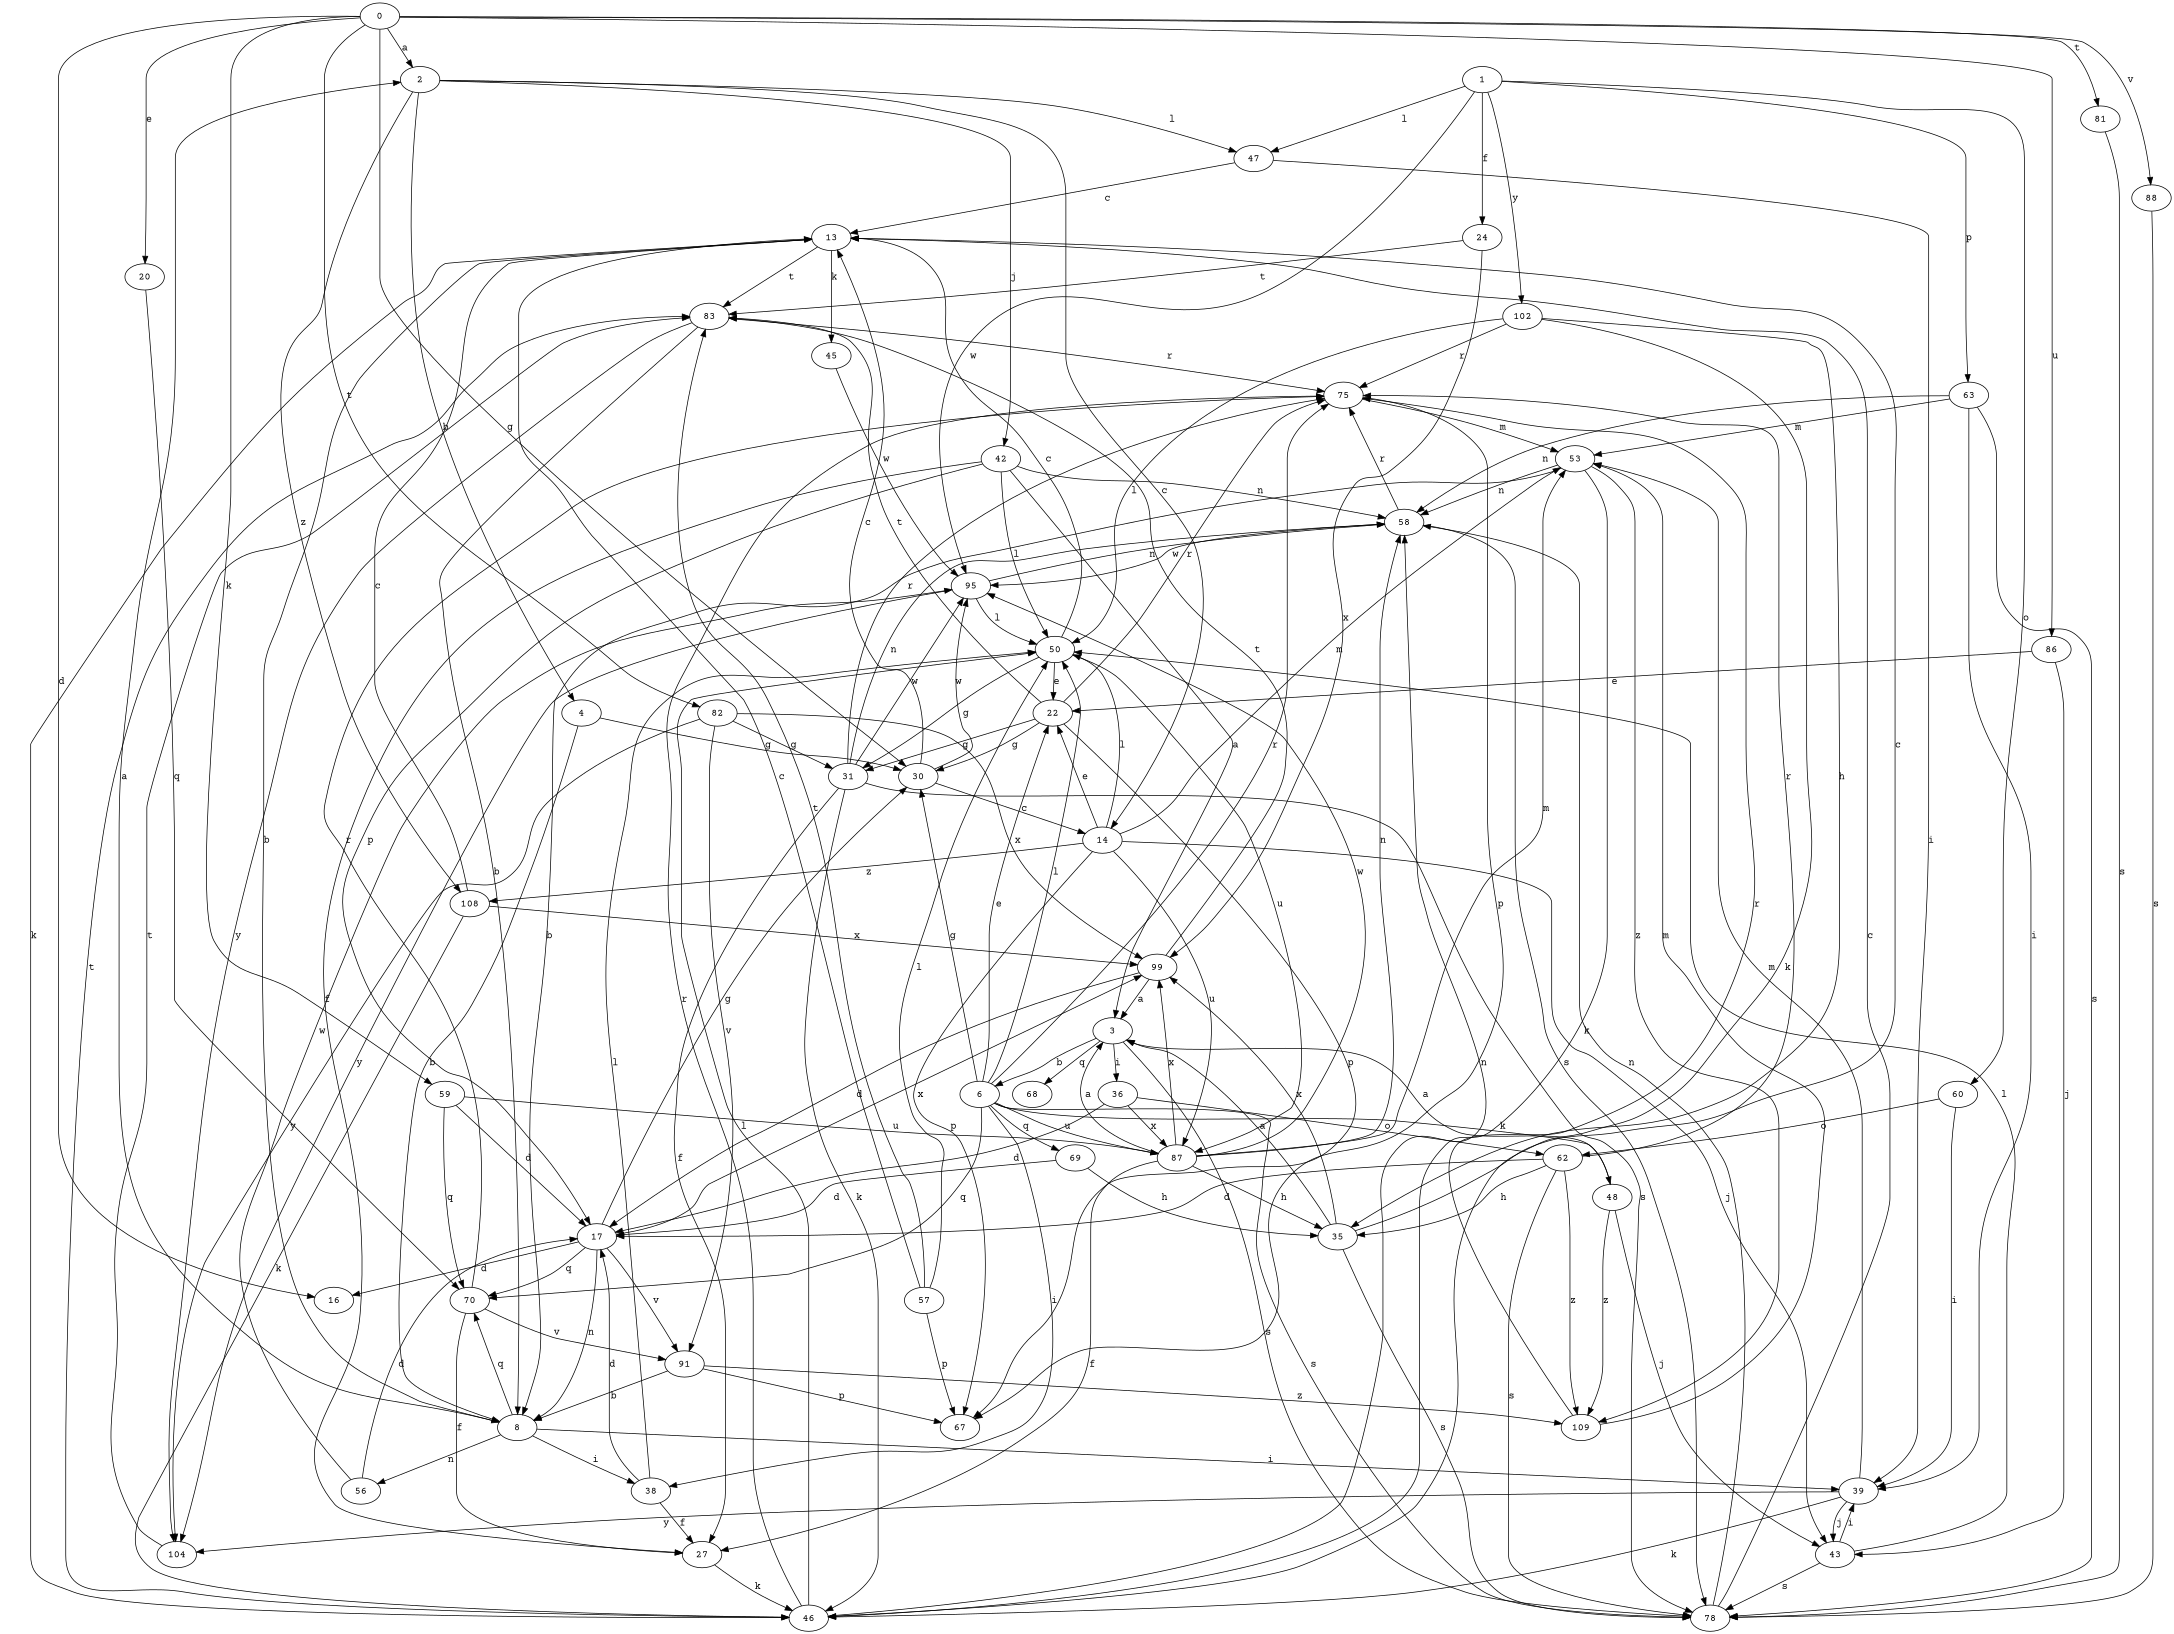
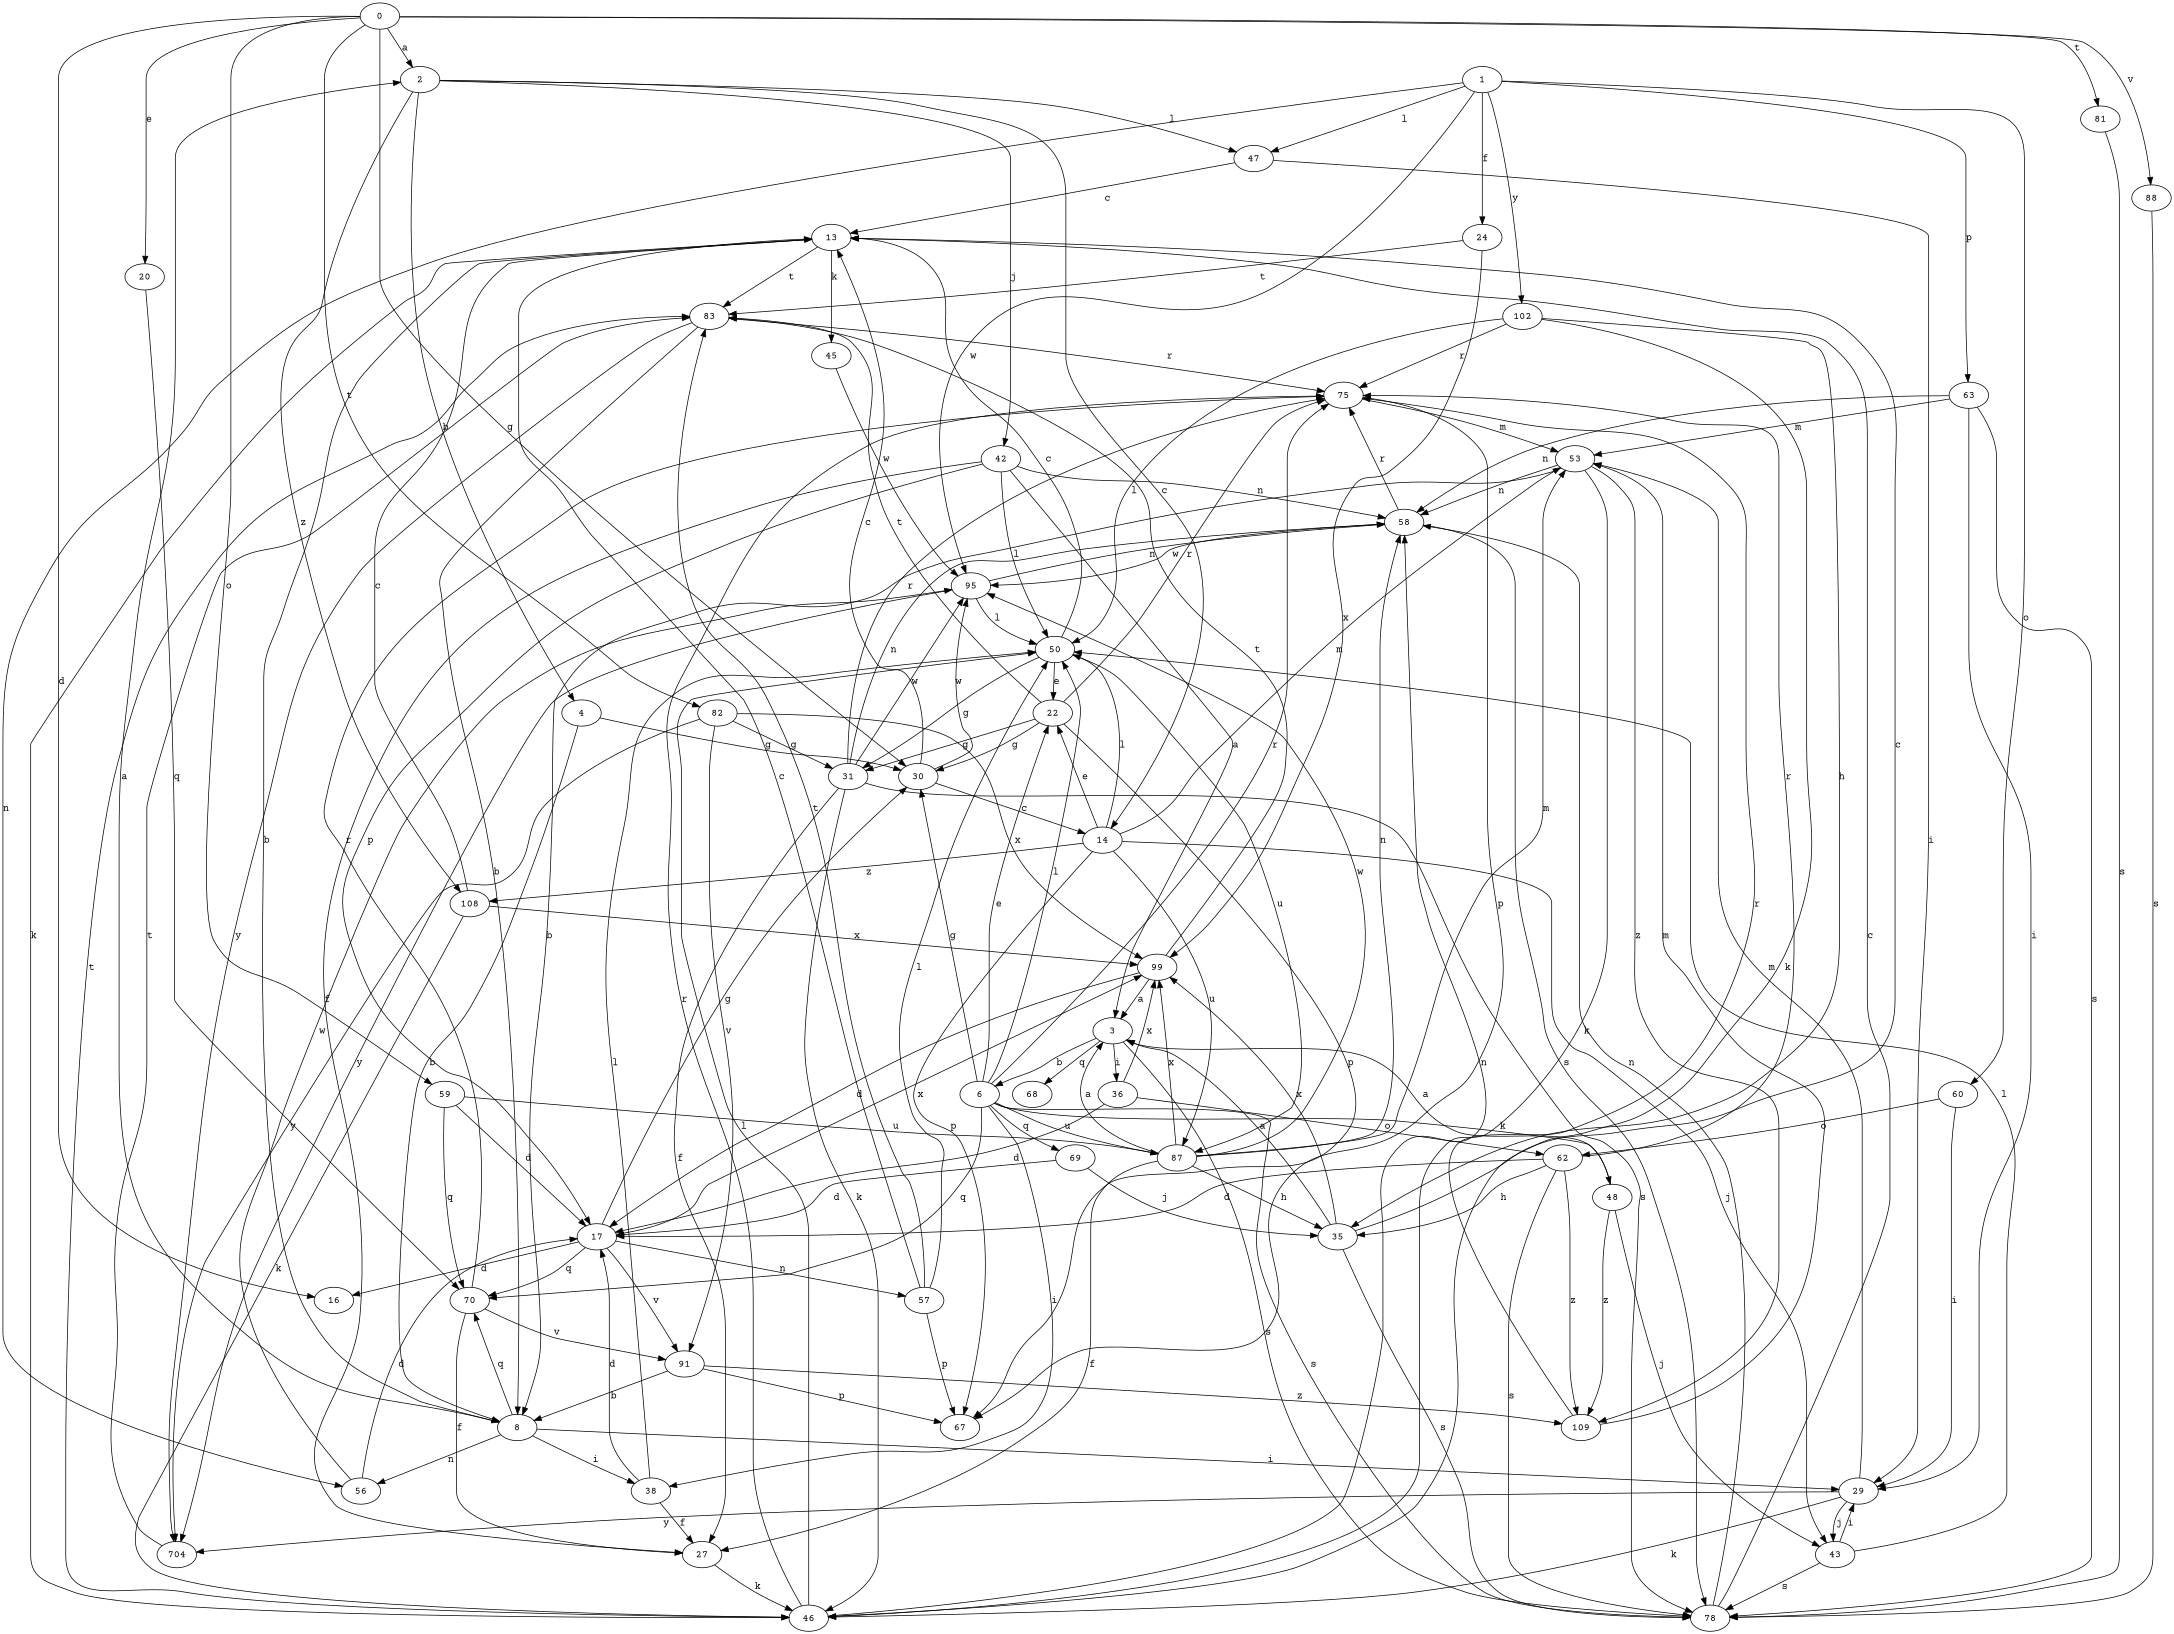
none -> (187, 427)
(229, 586) -> (229, 586)
(2051, 649) -> none
(1145, 1123) -> (1142, 1036)
(1165, 1197) -> (1165, 1197)
(586, 1336) -> (757, 1268)
(1859, 1491) -> (1859, 1491)
(177, 1555) -> (177, 1555)
